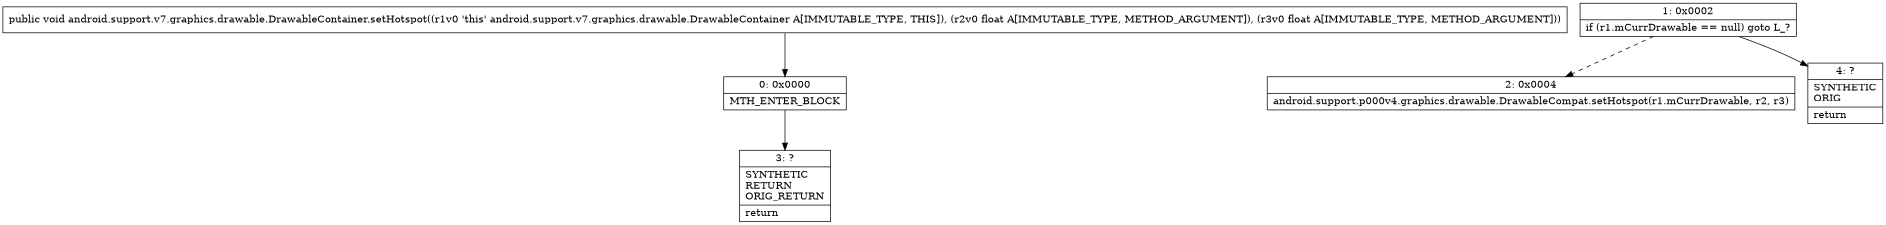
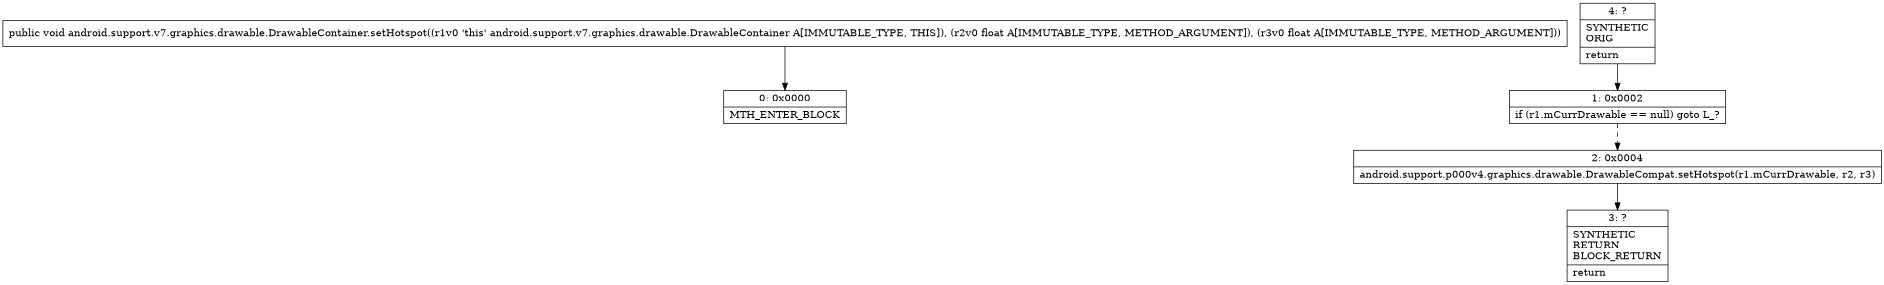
(1771, 49) -> (1618, 74)
(785, 126) -> (1618, 193)
(785, 196) -> (1618, 256)
